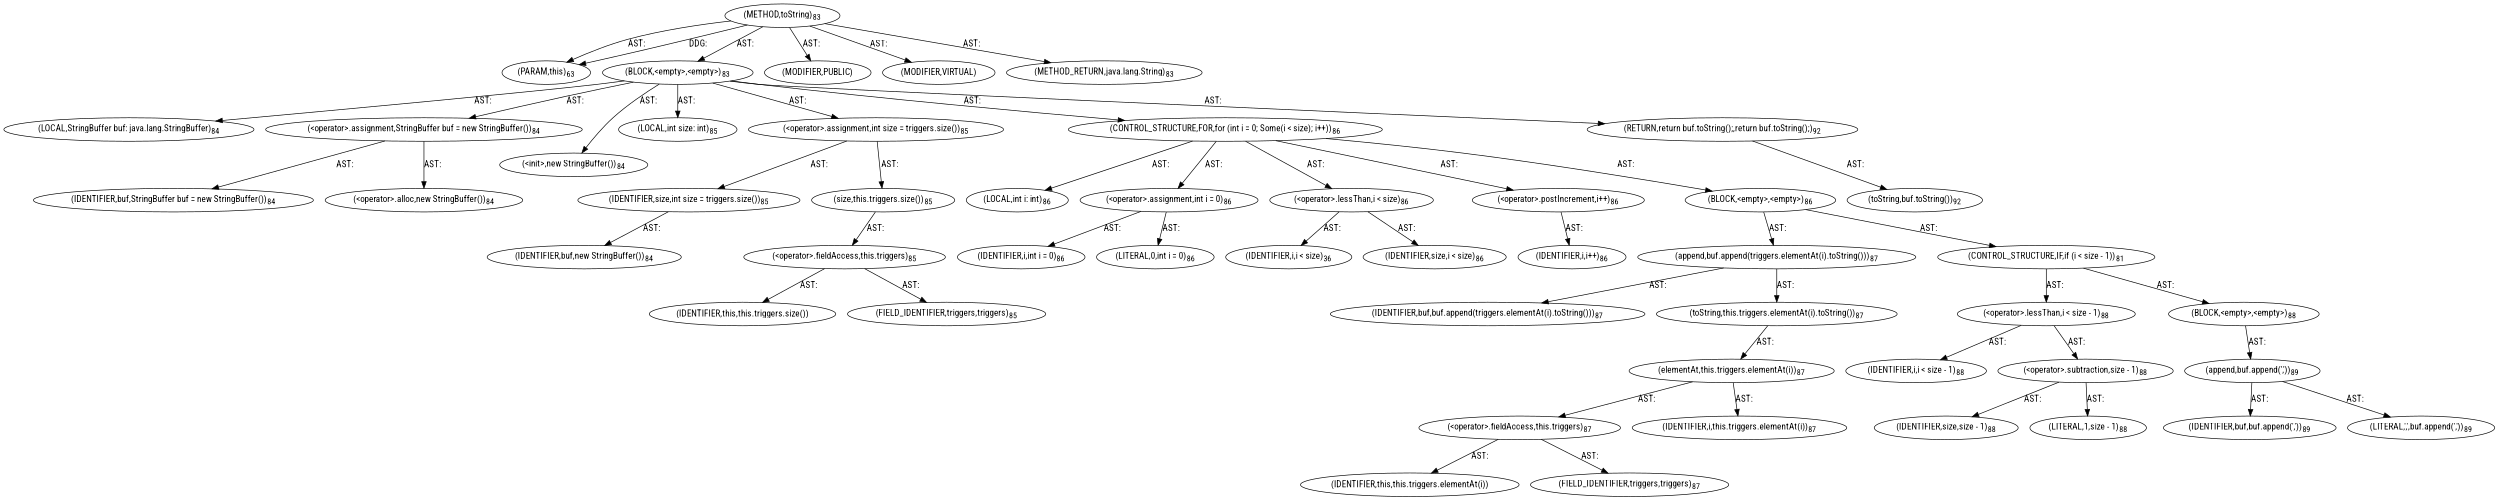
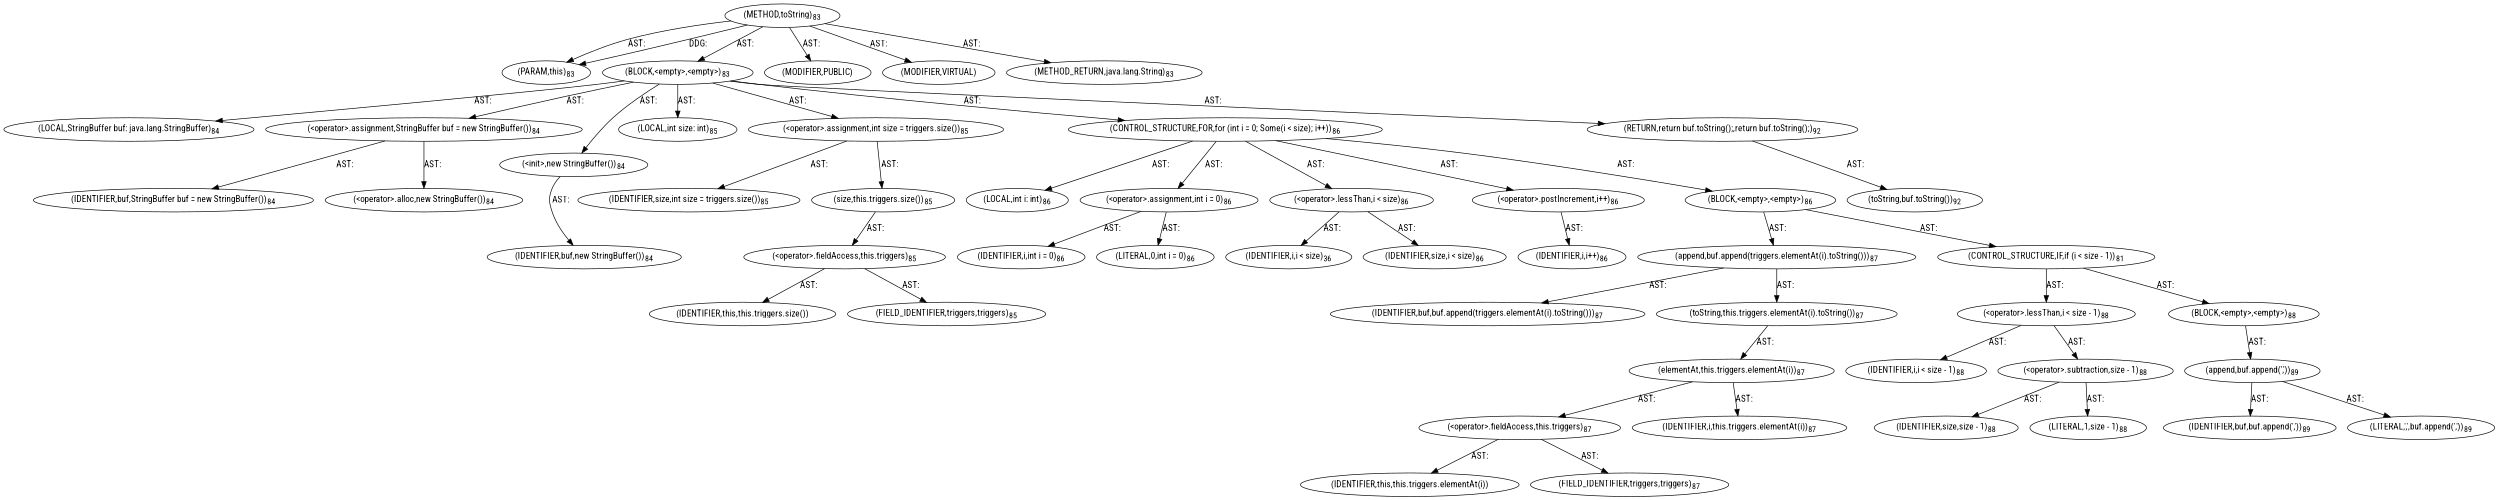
(571, 72) -> (571, 72)
(639, 227) -> (551, 209)
